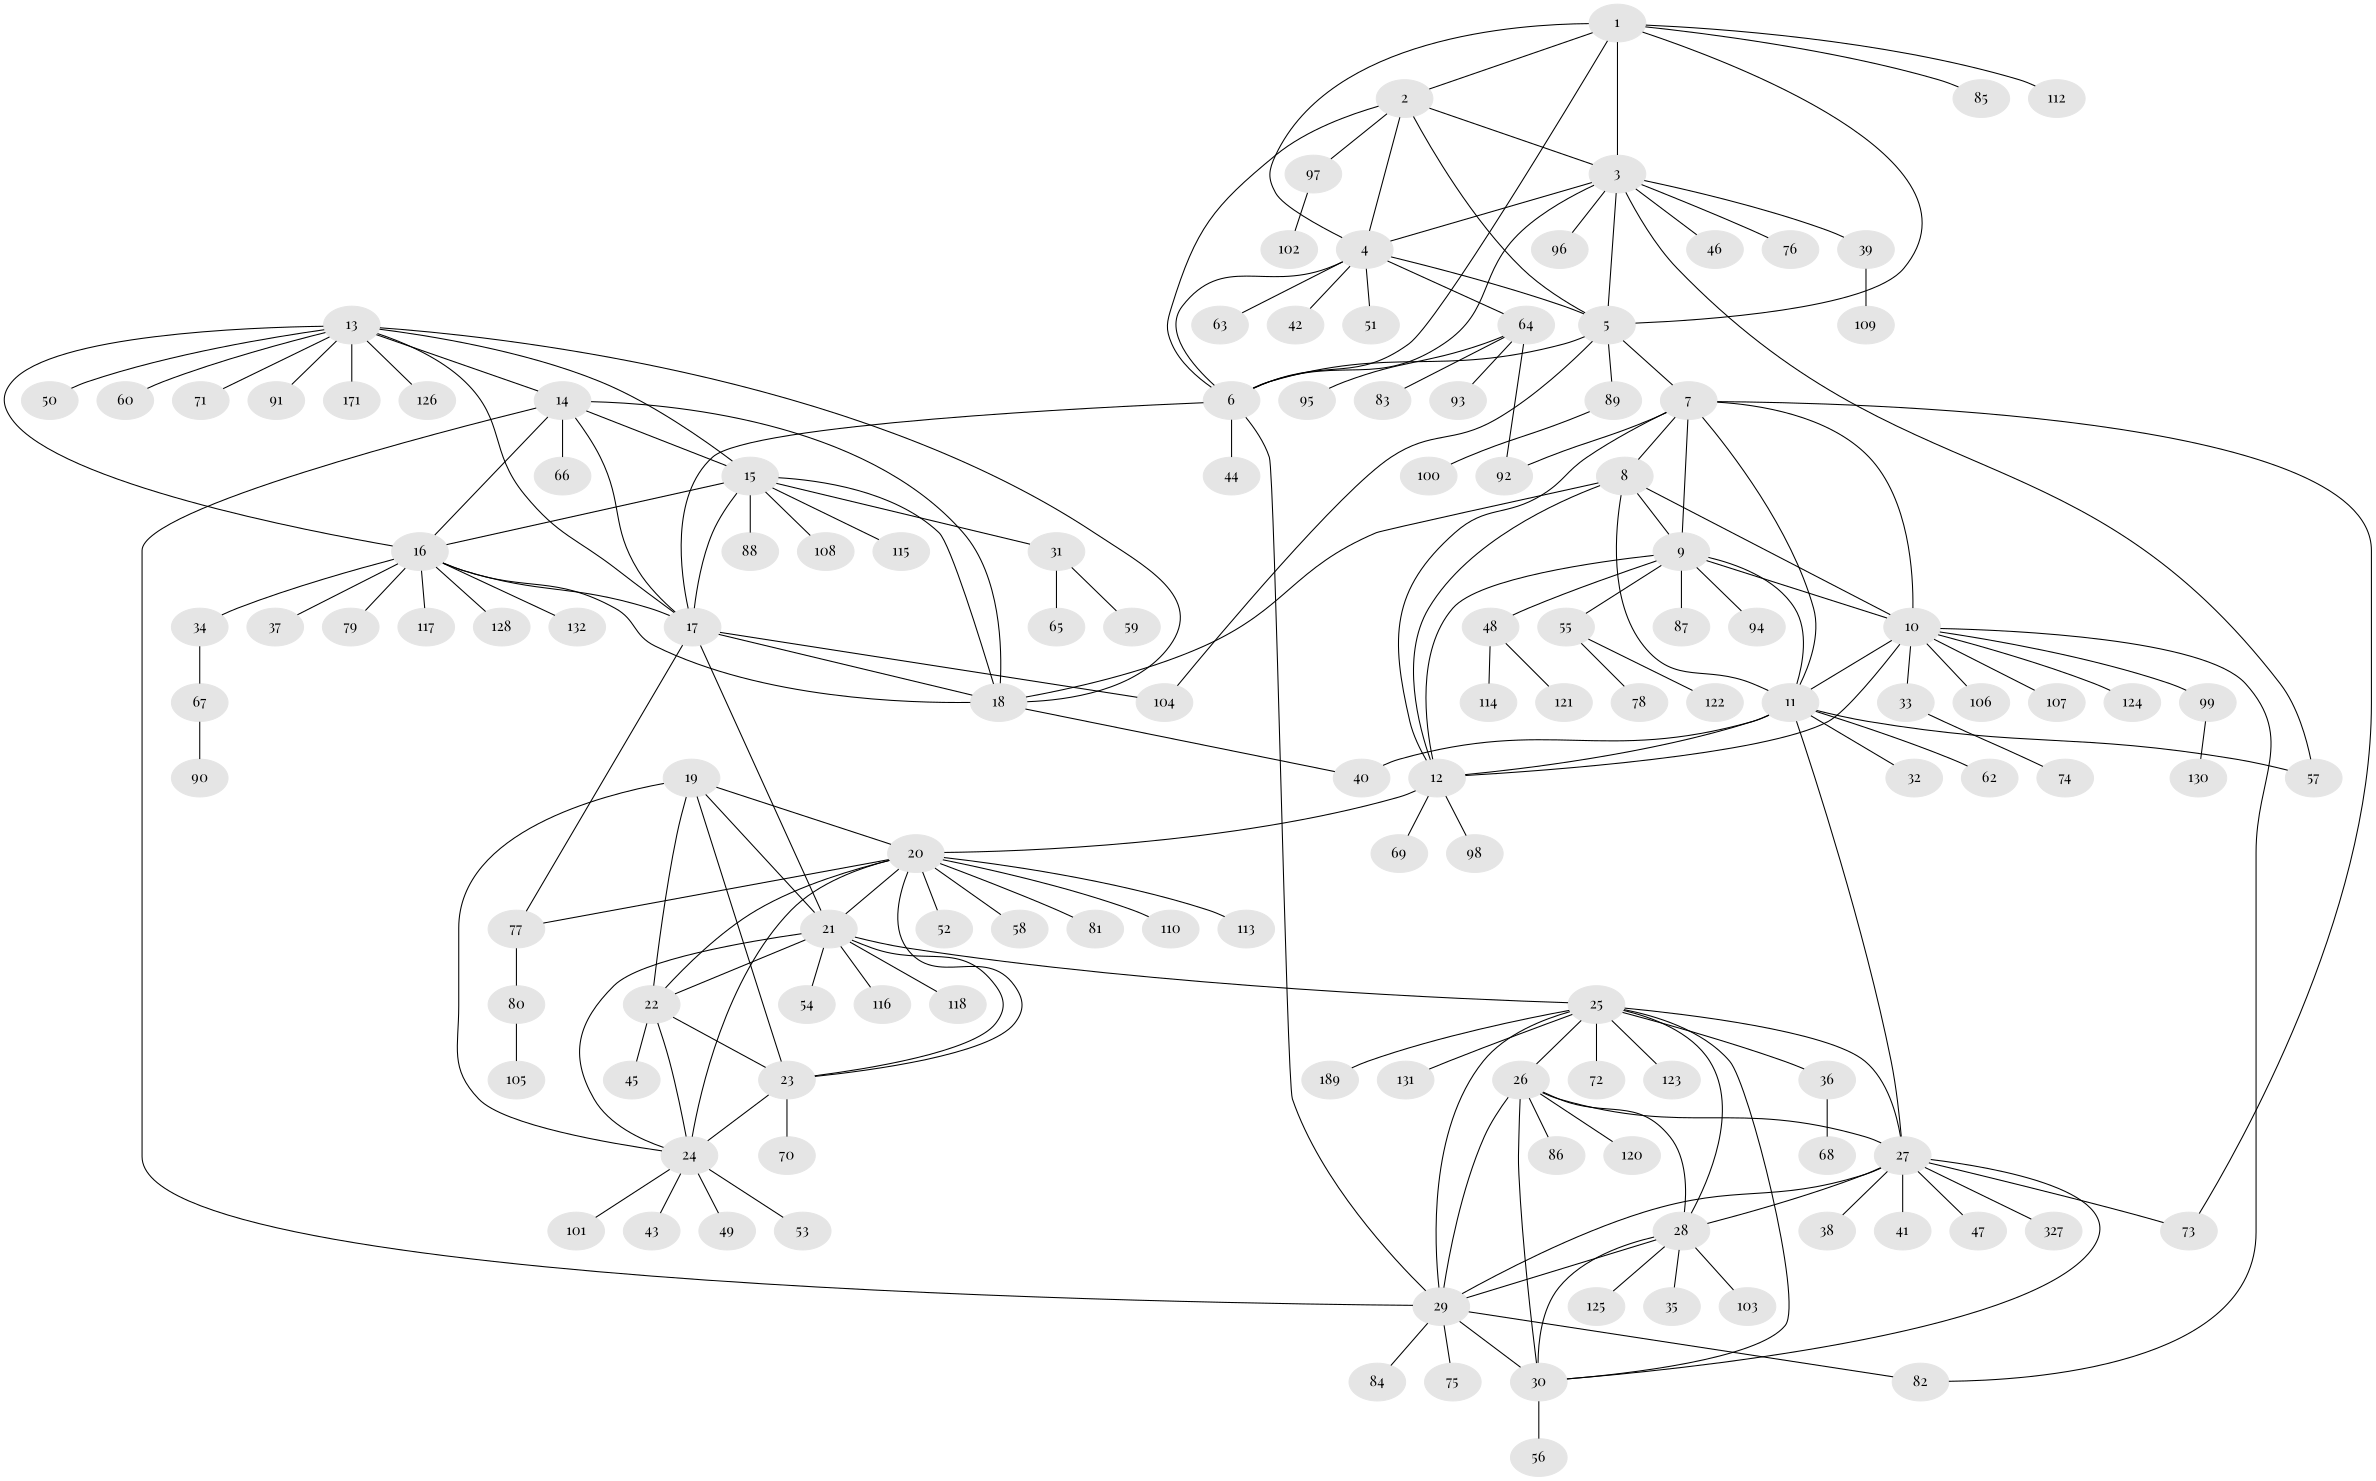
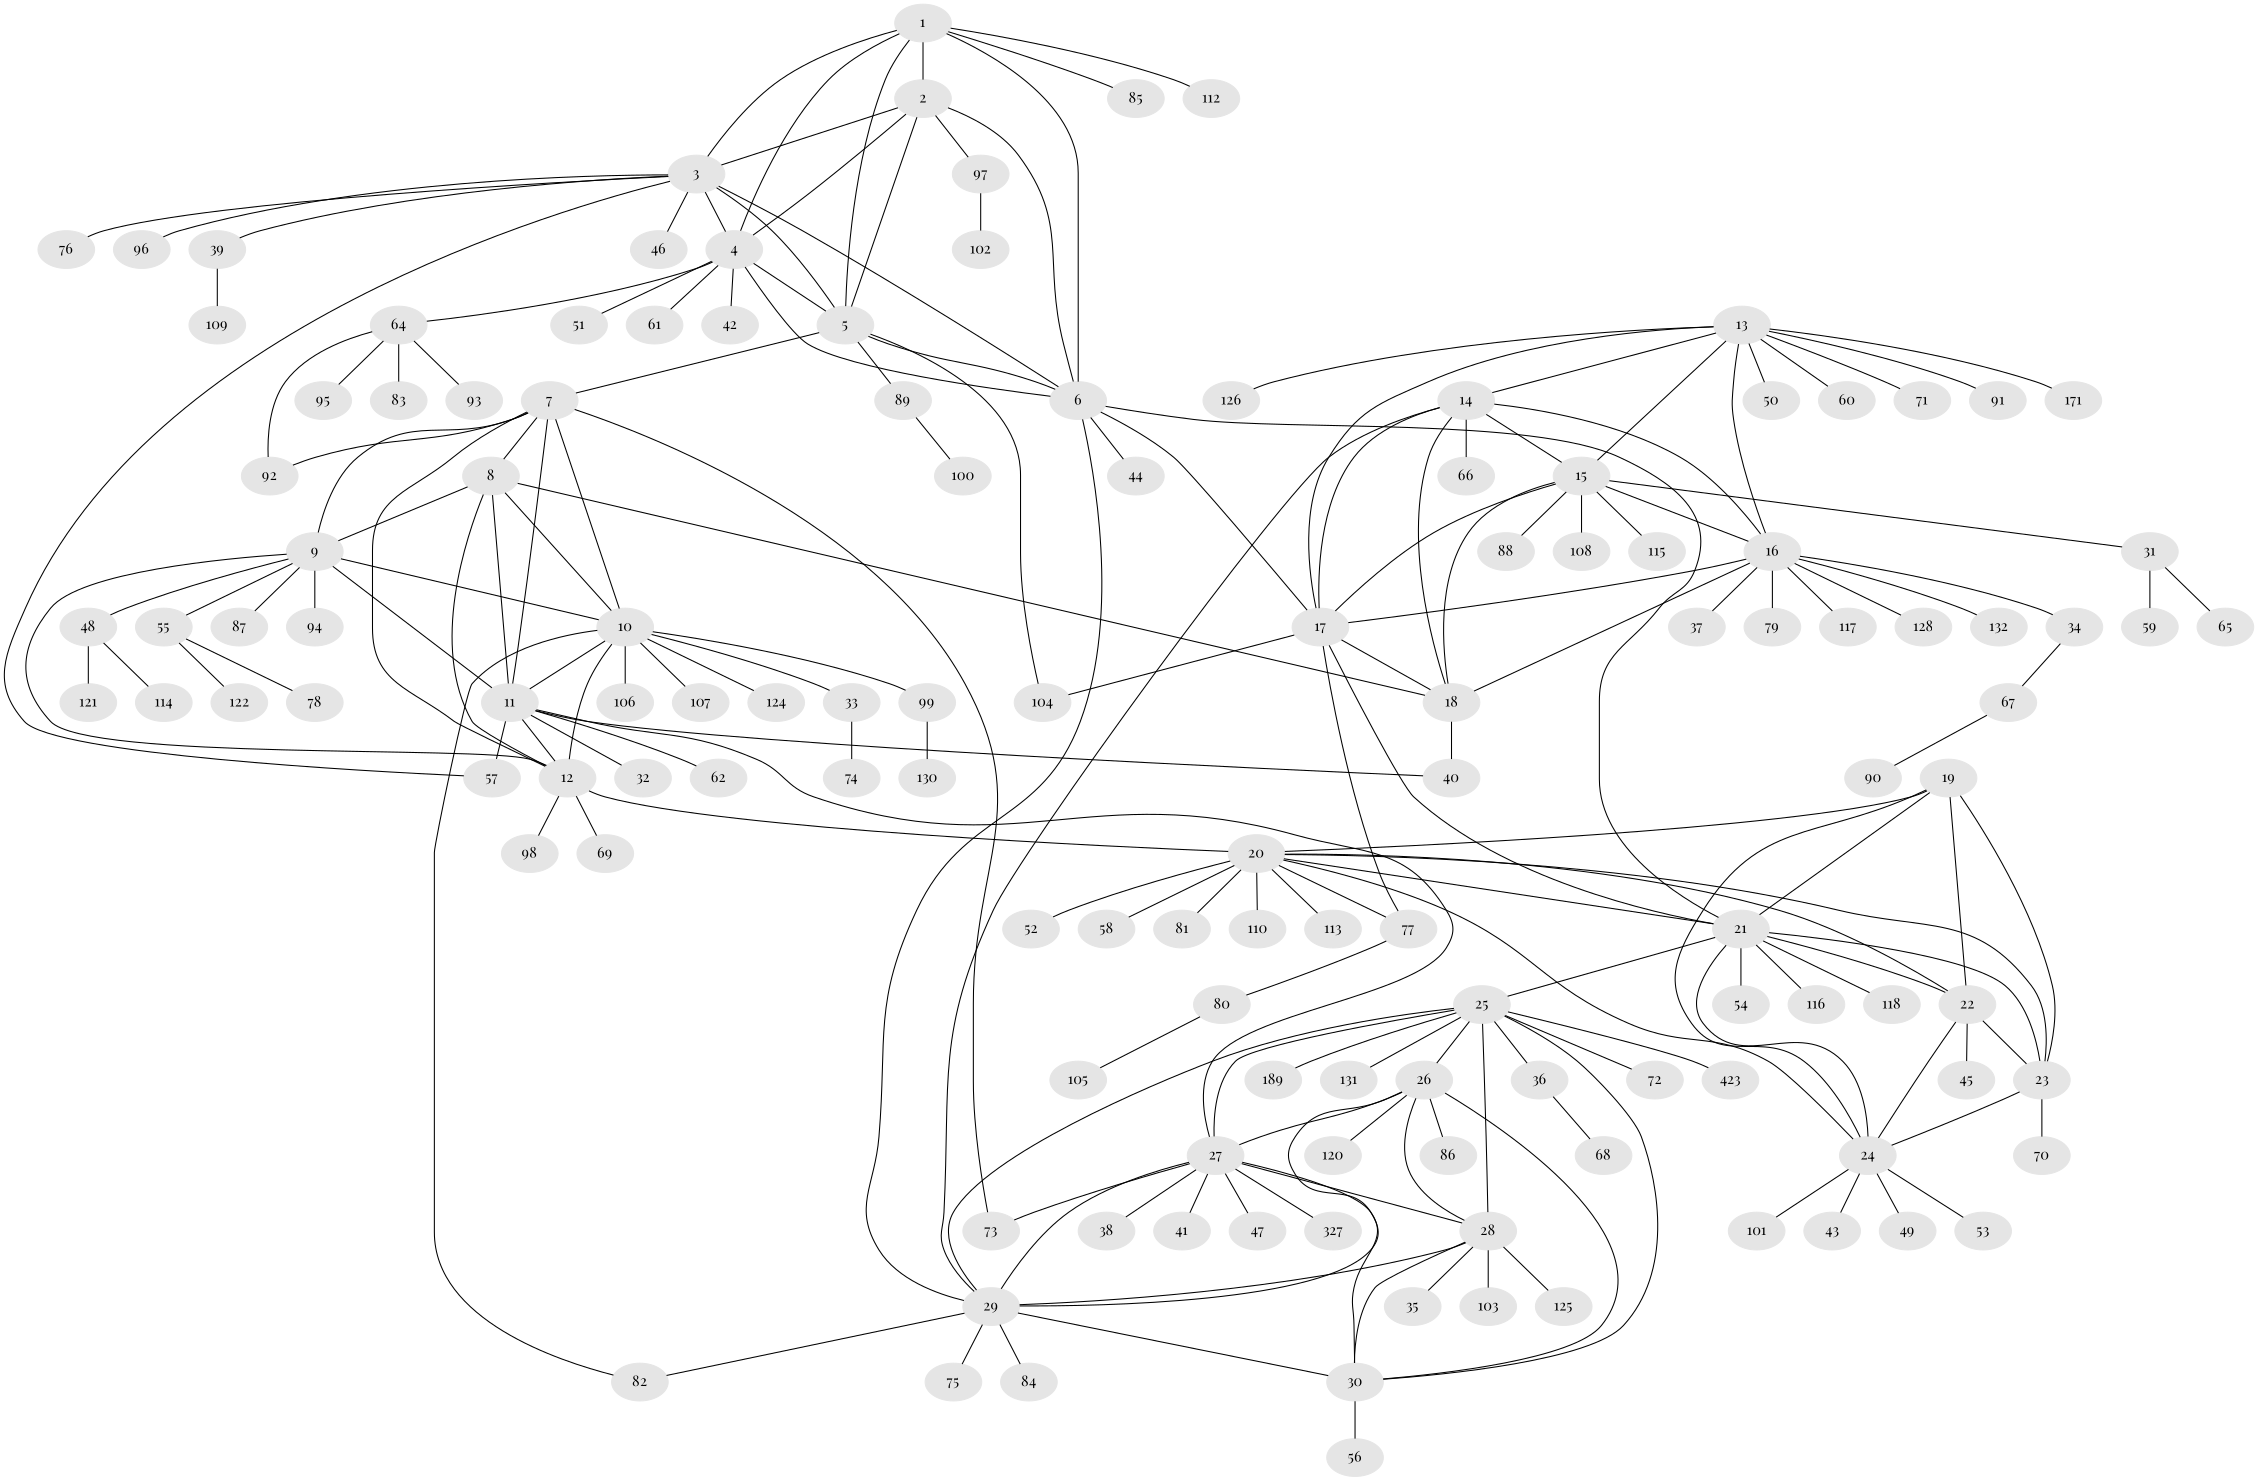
(1220, 325) -> (655, 325)
(899, 436) -> none
none -> (1651, 474)
(1672, 1080) -> (1730, 1080)
